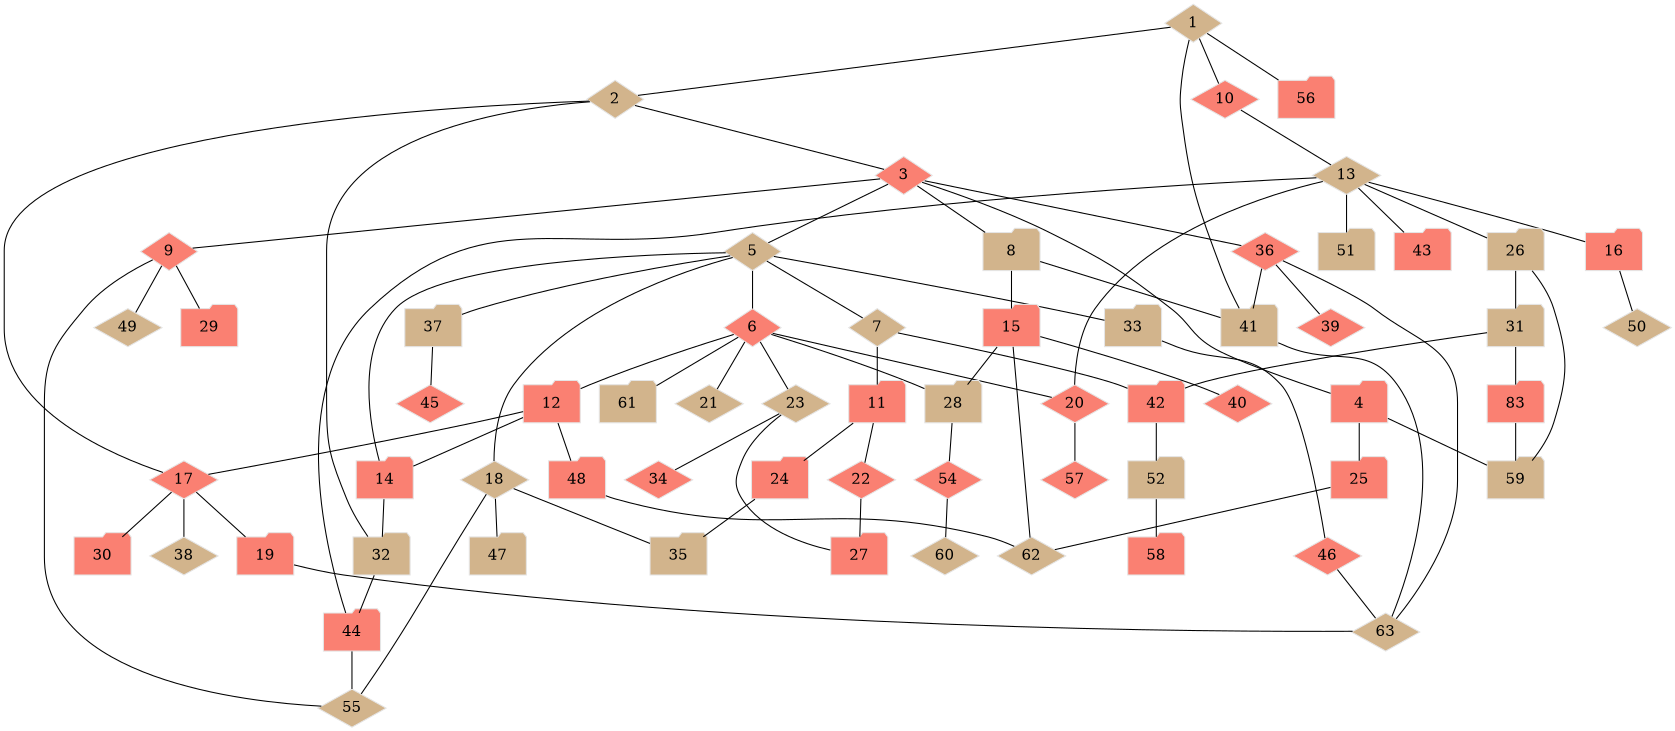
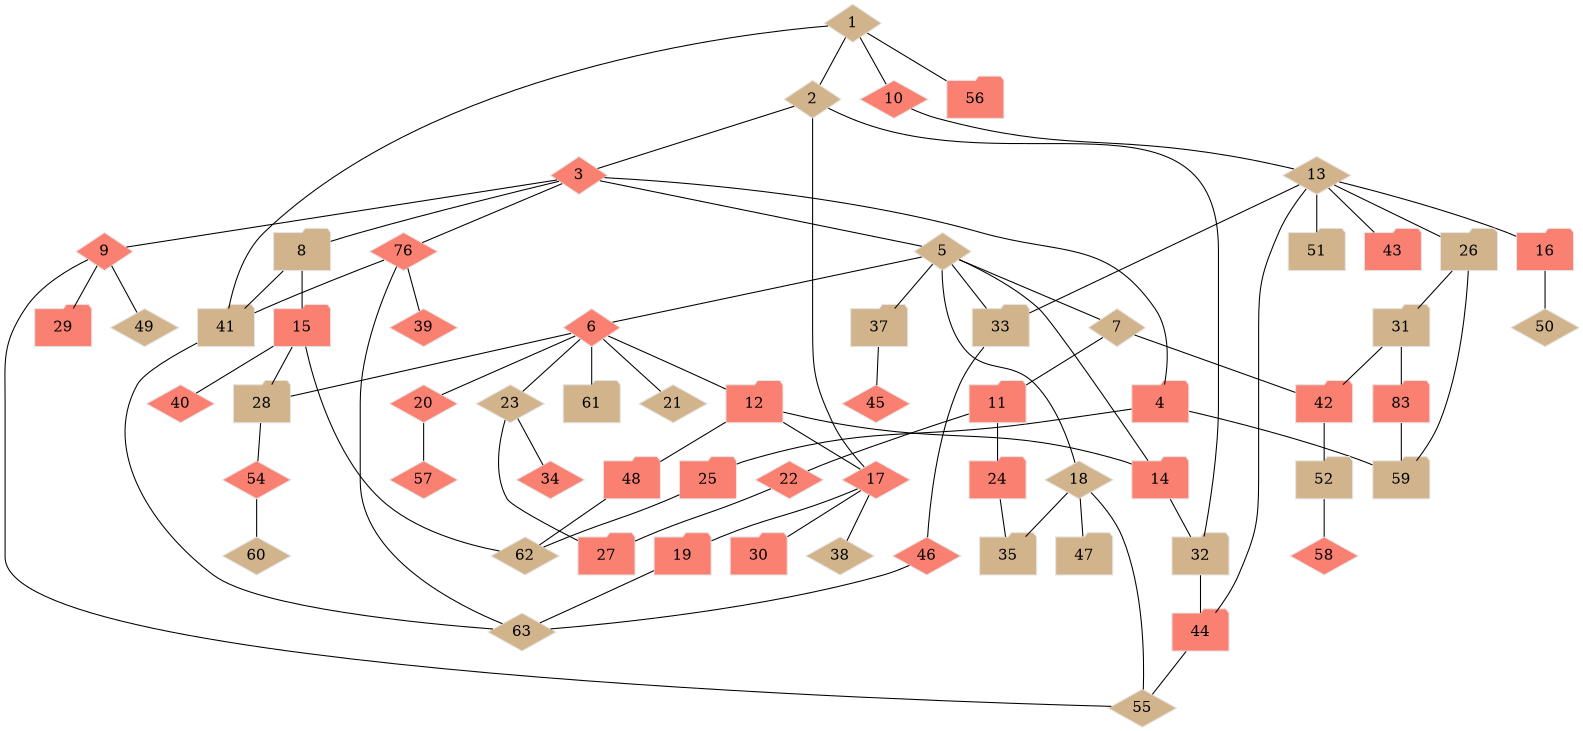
(1163, 246) -> (1164, 249)
(1265, 252) -> (404, 252)
(1156, 556) -> (1324, 556)
